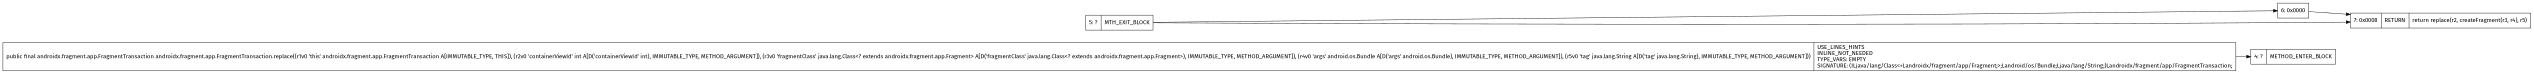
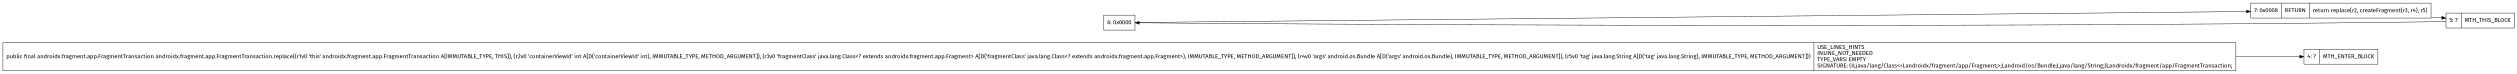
(1127, 22) -> (2488, 20)
(1750, 24) -> (2436, 17)
(2301, 56) -> (2349, 56)
